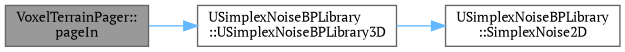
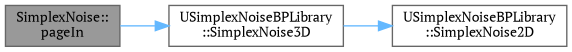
(77, 26) -> (63, 26)
(297, 26) -> (256, 26)
